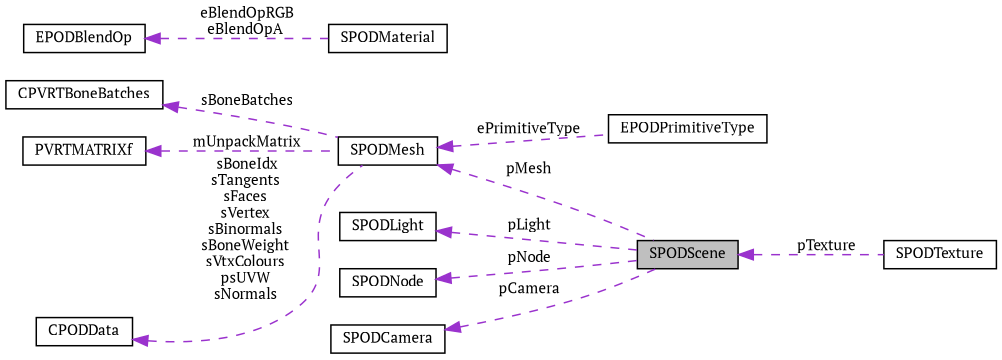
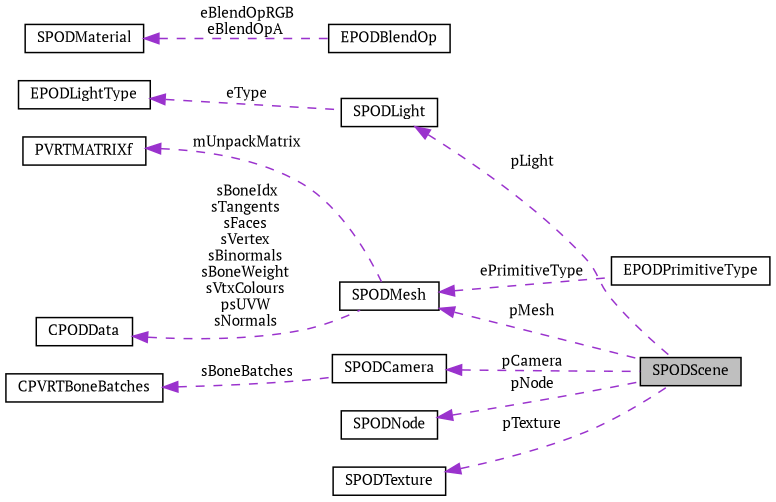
(244, 38) -> (244, 38)
none -> (84, 95)
(258, 120) -> (255, 384)
(819, 255) -> (569, 438)
